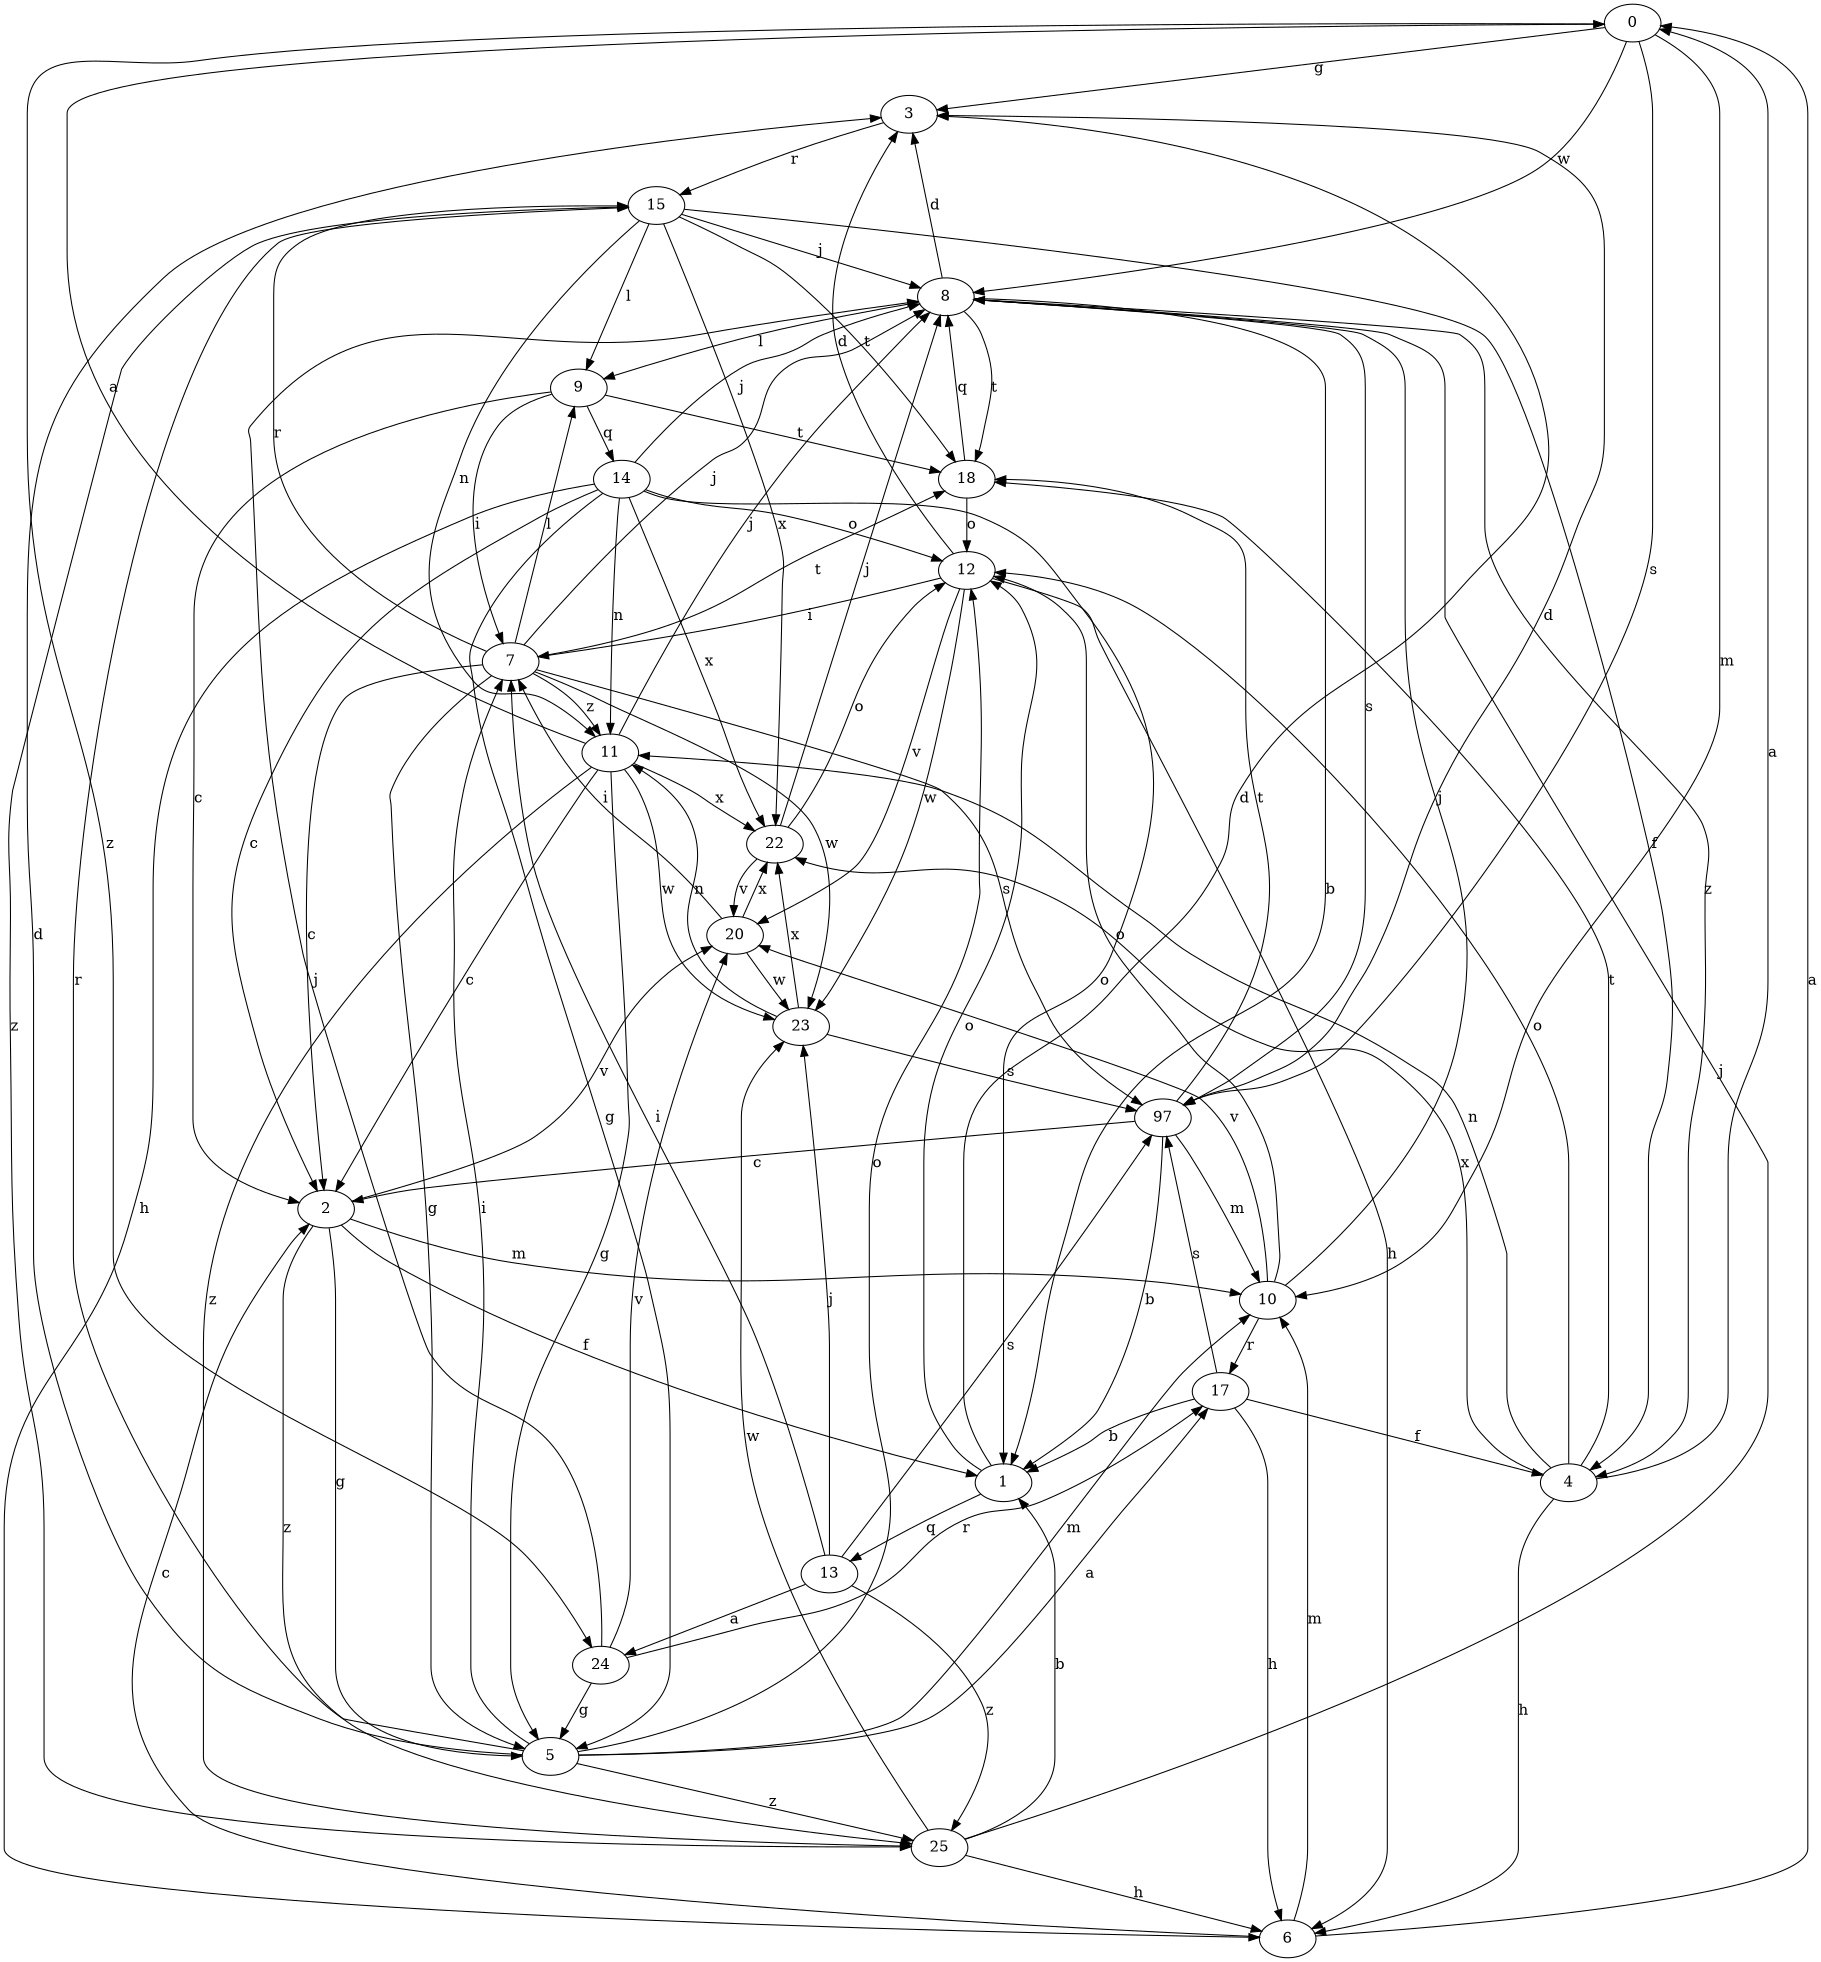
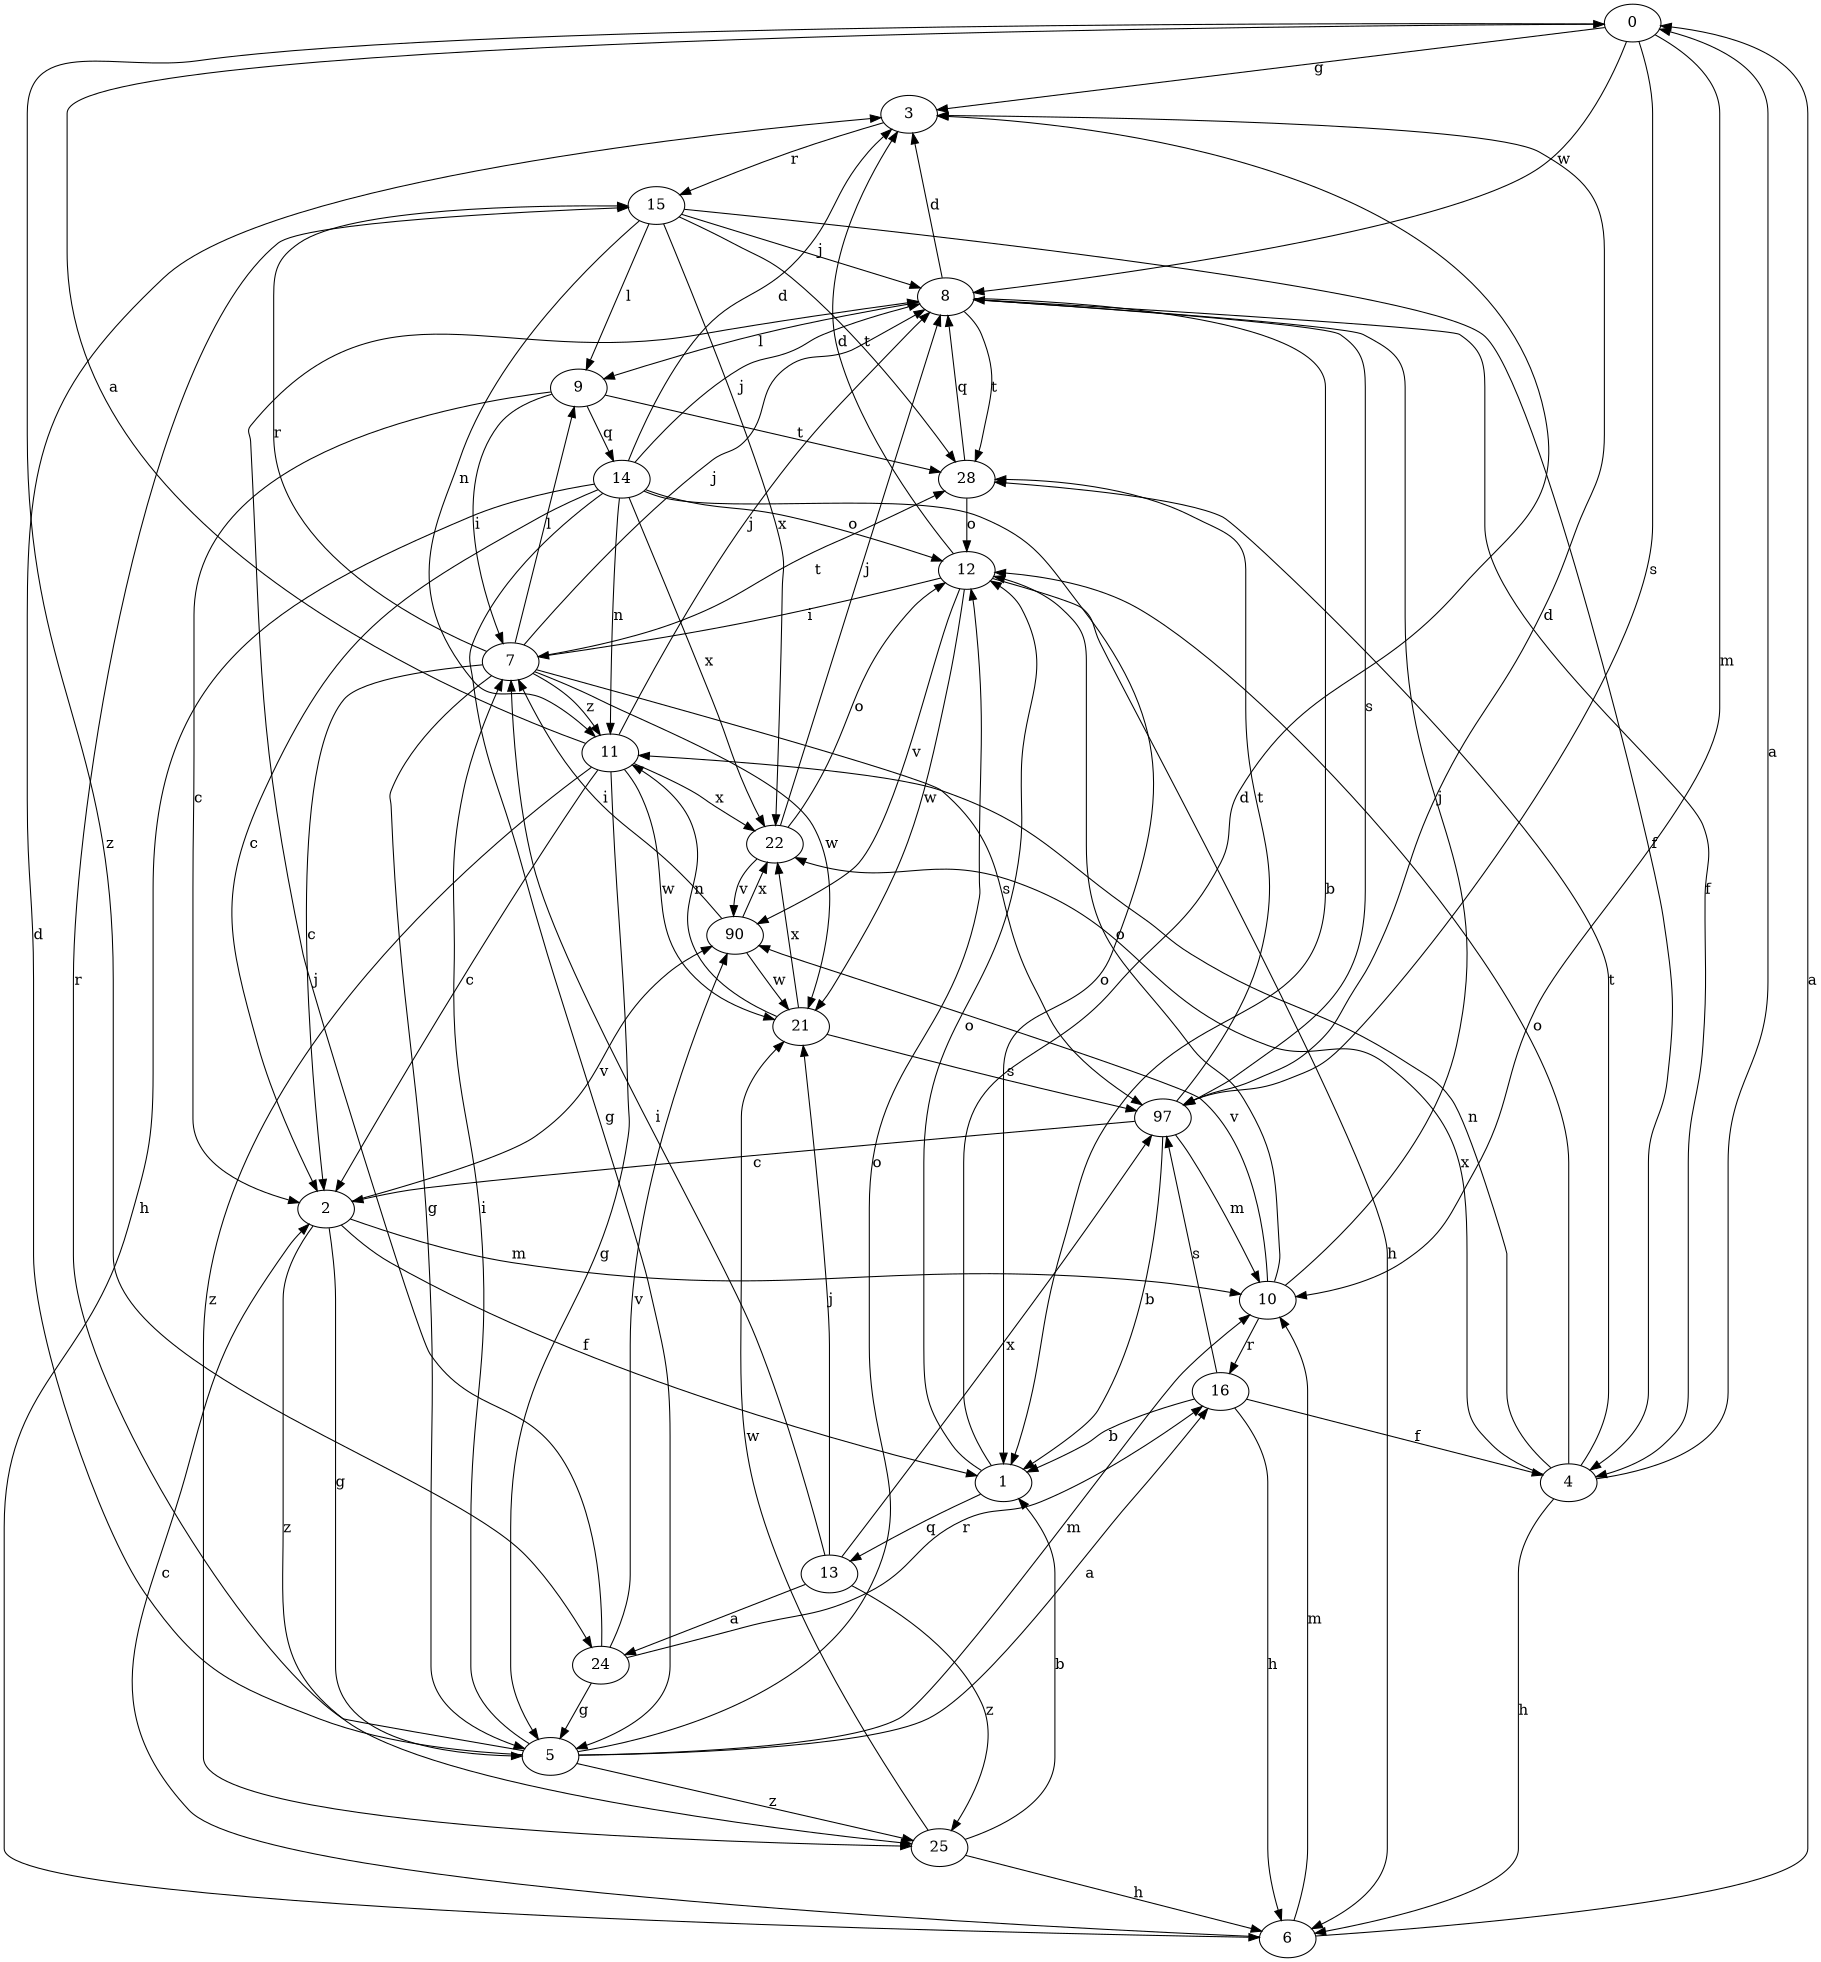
none -> (750, 295)
(967, 479) -> (967, 479)
(1708, 890) -> (1708, 890)
(735, 935) -> (735, 935)
(801, 1027) -> (801, 1027)
(1724, 1085) -> none
(13, 1214) -> none
(1011, 1346) -> (1011, 1346)
(1221, 1392) -> (1221, 1392)
